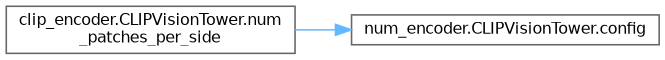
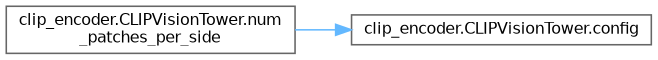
(505, 30) -> (501, 30)
